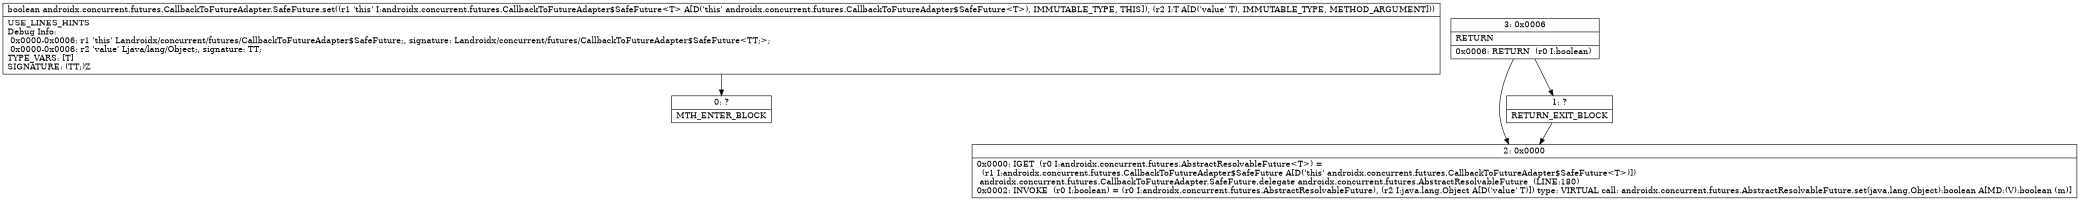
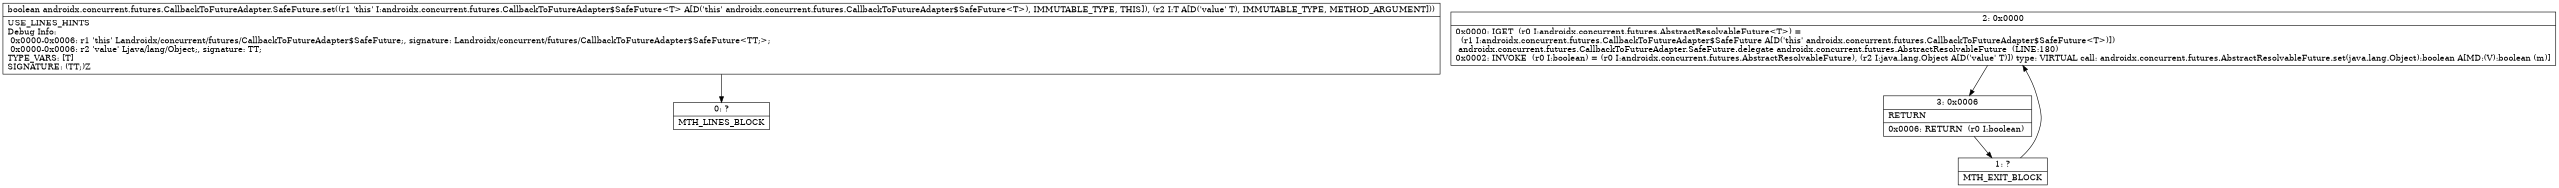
(1500, 98) -> (1980, 78)
(722, 116) -> (722, 122)
(1560, 116) -> (2003, 178)
